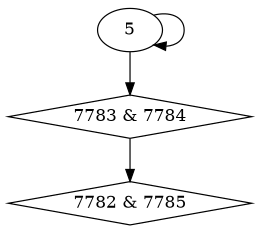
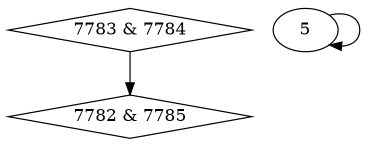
(130, 67) -> none
